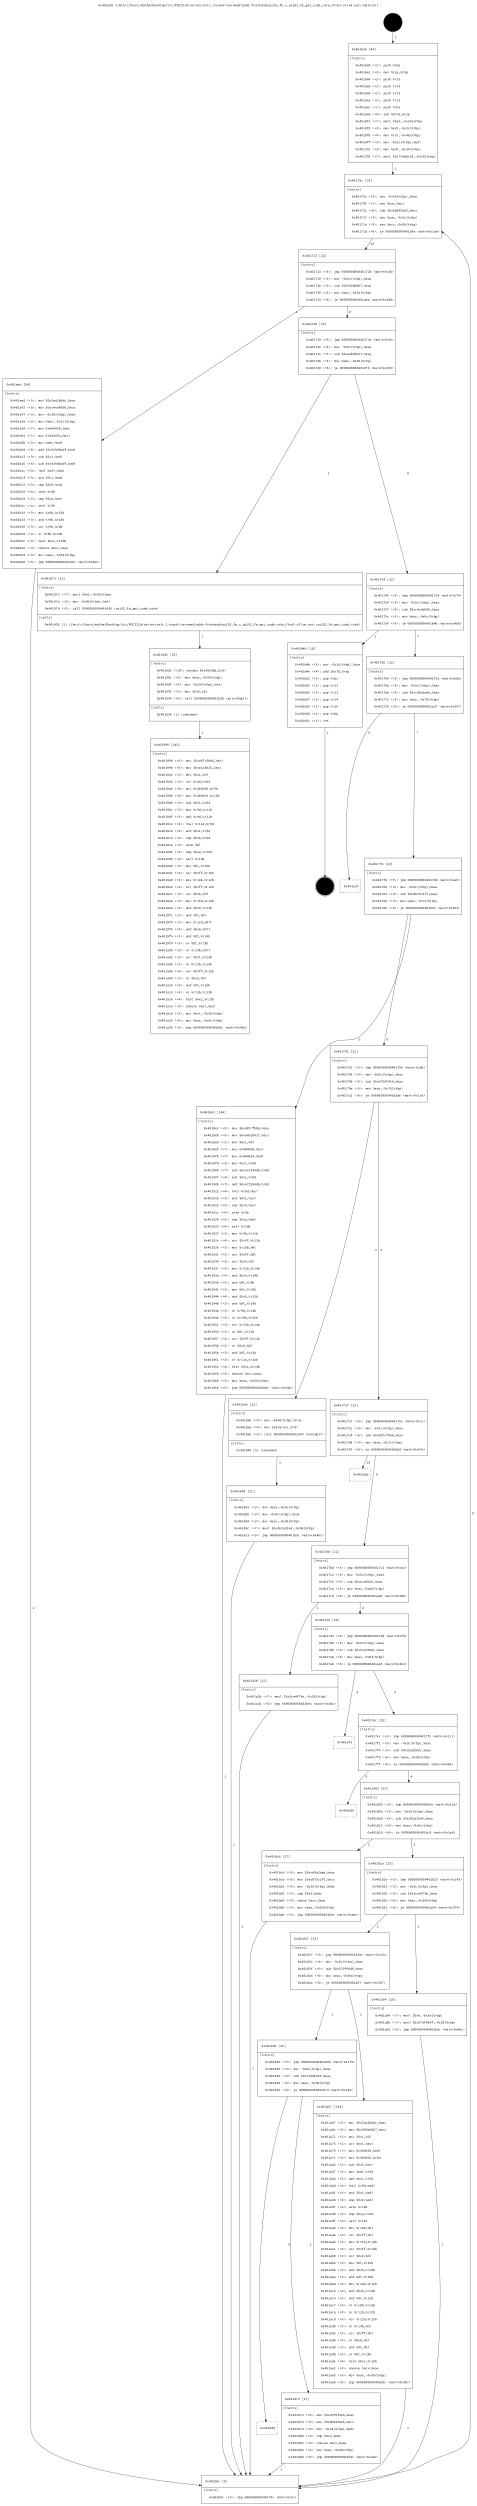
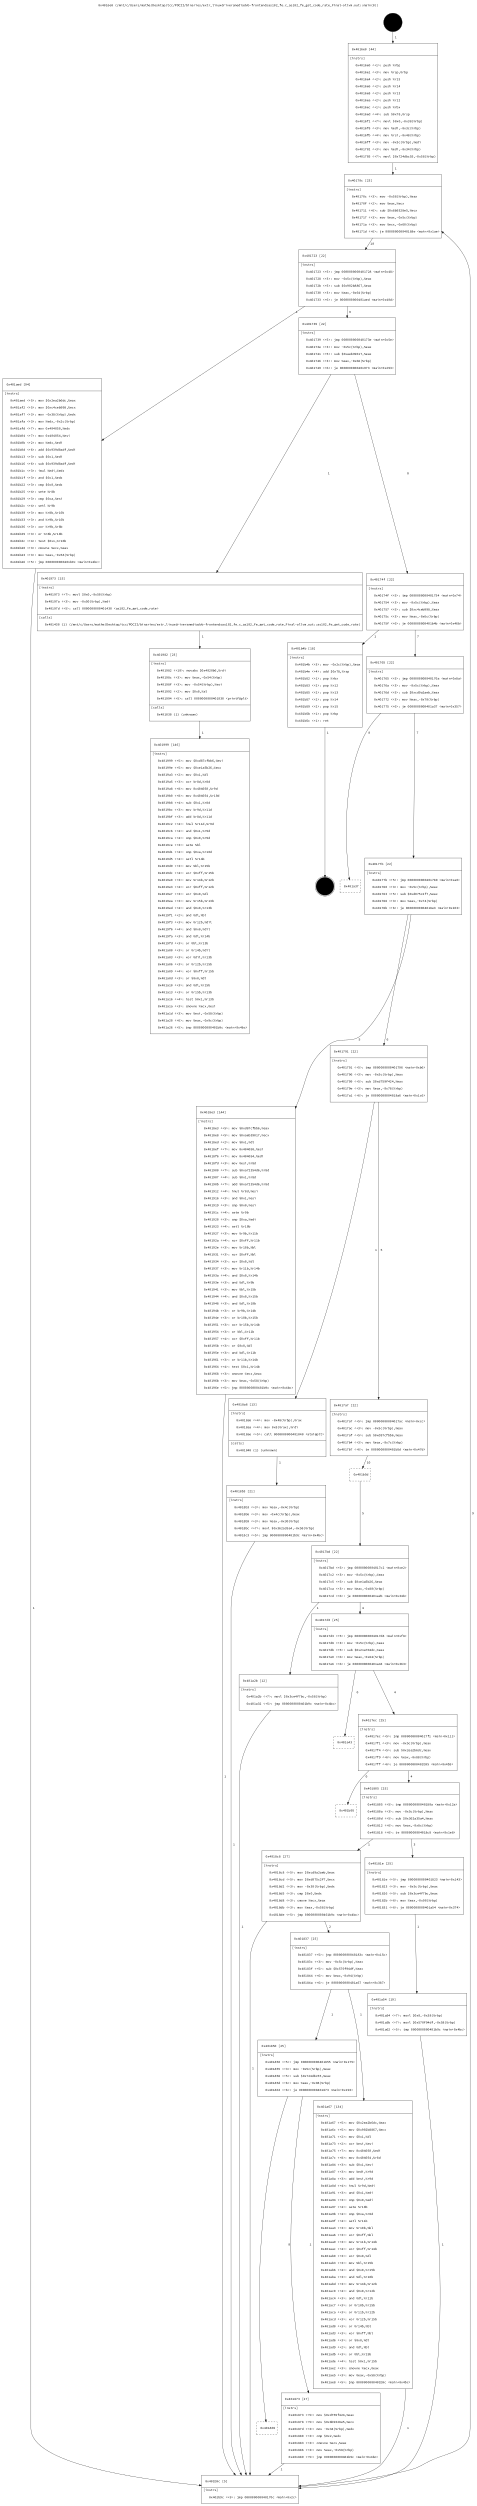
(370, 1500) -> (360, 1512)
(378, 1923) -> (326, 1926)
